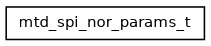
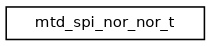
(105, 23) -> (105, 23)
